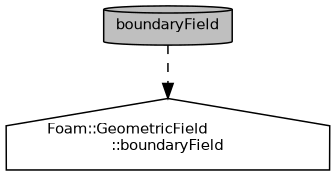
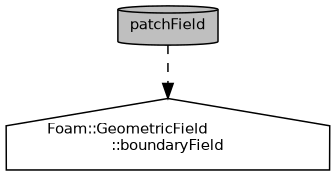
(168, 26) -> (168, 26)
